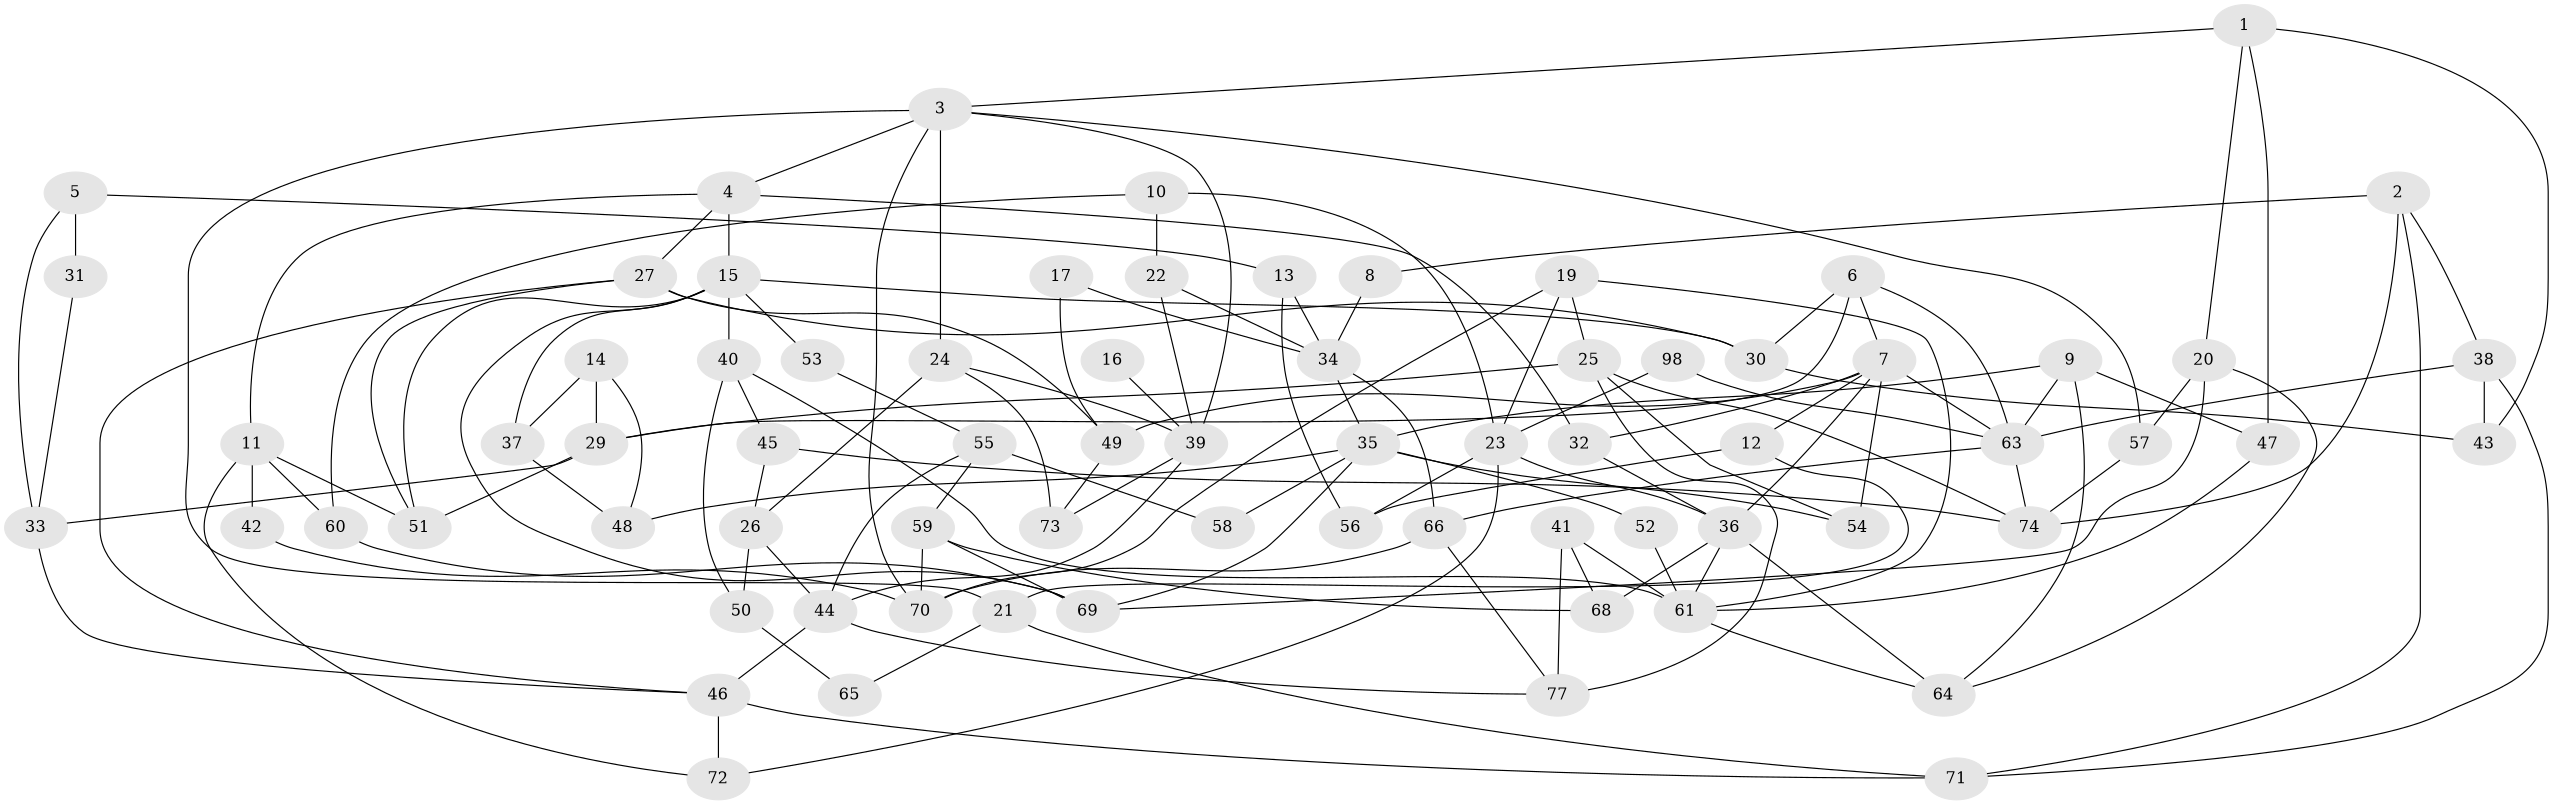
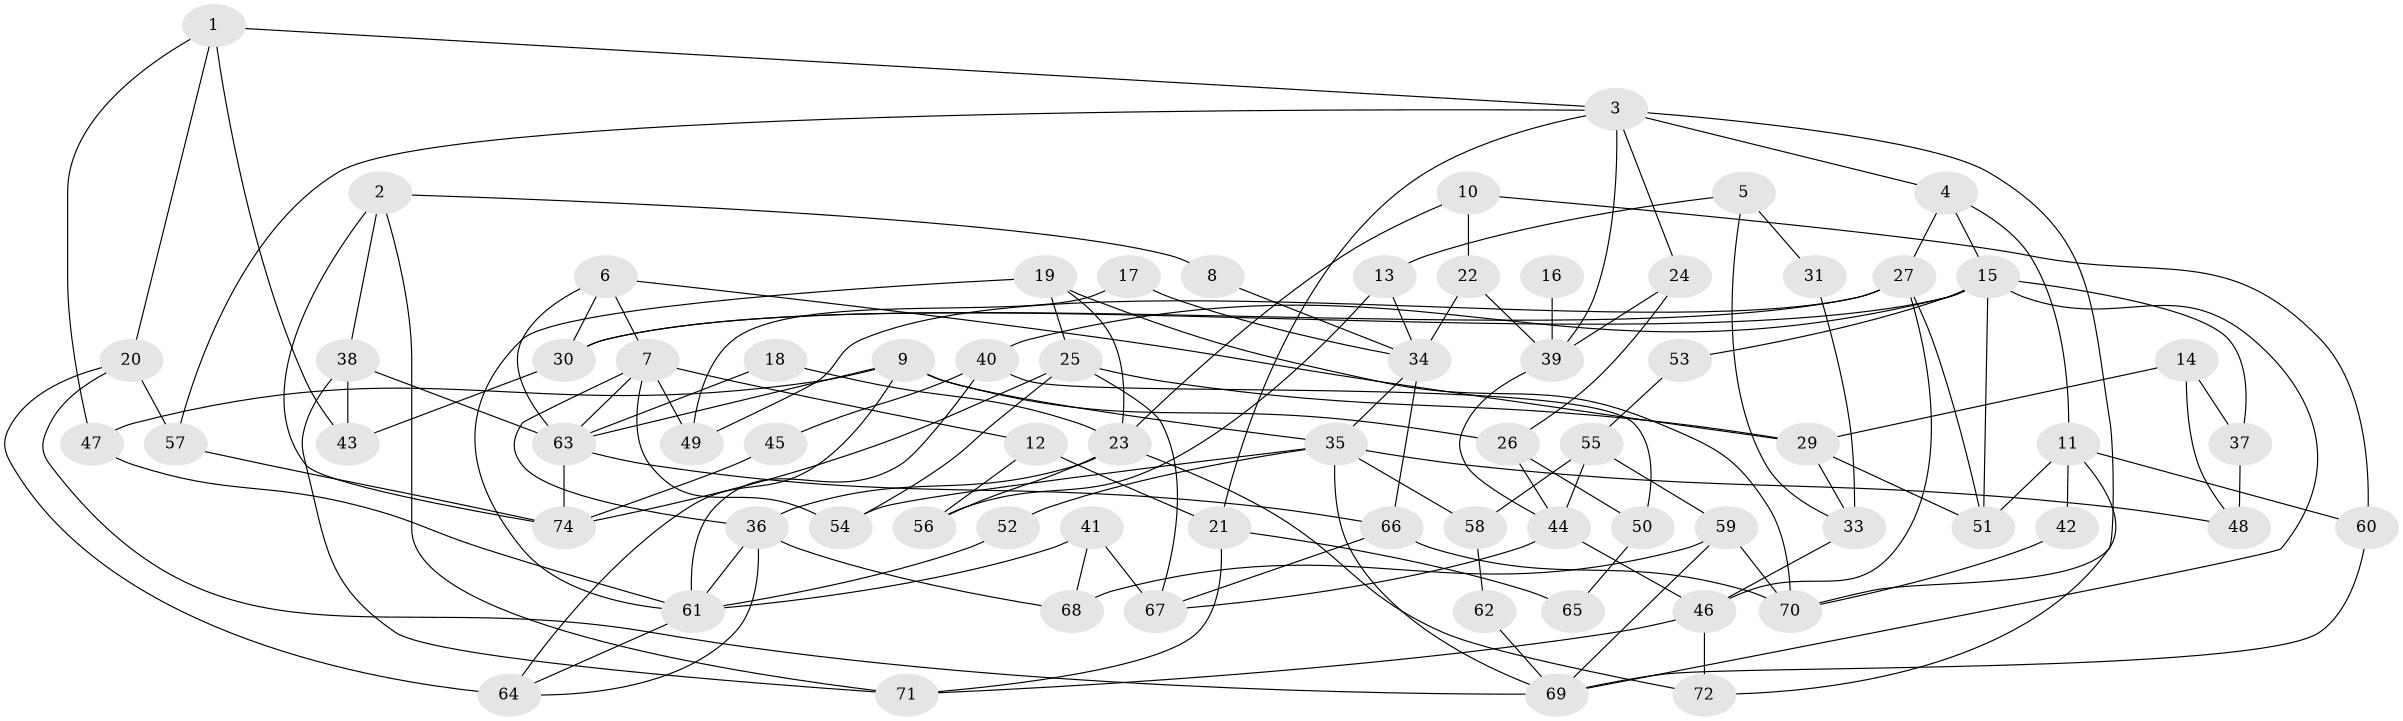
(1673, 360) -> (776, 360)
(1580, 444) -> none
(760, 486) -> (1201, 413)
(1051, 528) -> none
none -> (1485, 611)
(1558, 695) -> (1156, 611)
